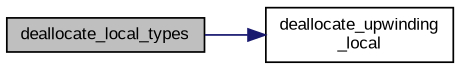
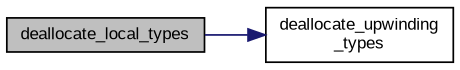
(360, 35) -> (360, 35)
